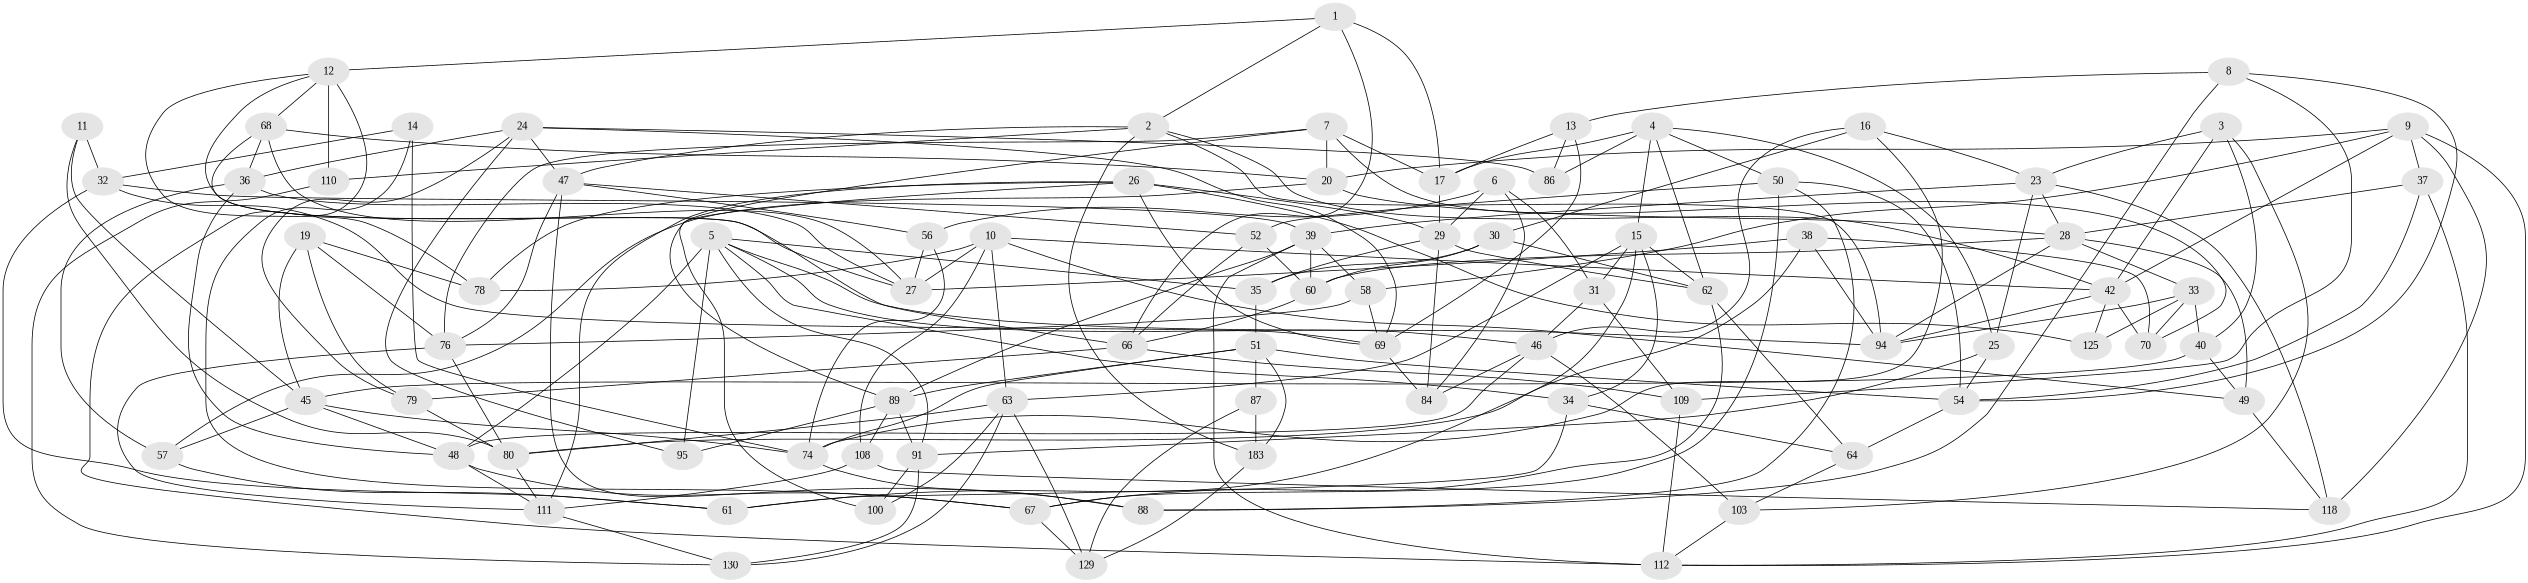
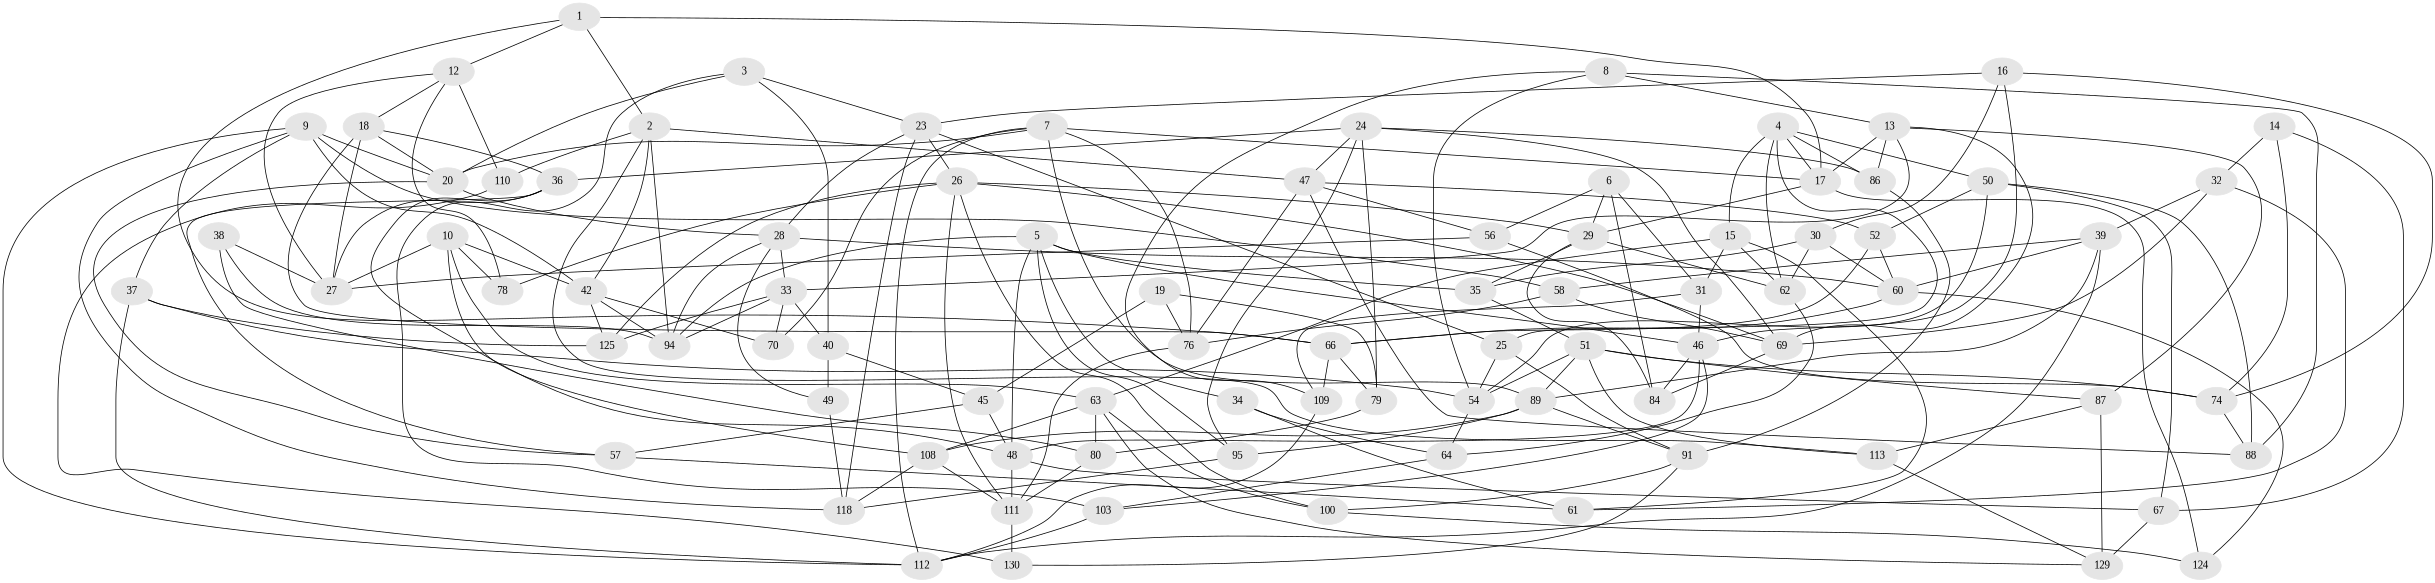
(82, 127) -> none
(266, 127) -> (364, 127)
none -> (2220, 158)
(1724, 201) -> (943, 161)
(2166, 209) -> (589, 113)
(2244, 209) -> (410, 340)
(2013, 252) -> none
none -> (1362, 263)
(403, 267) -> none
(1657, 326) -> none
(863, 343) -> (1887, 367)
(1704, 346) -> none
(478, 403) -> none
(545, 429) -> none
(1256, 456) -> (1877, 456)
(1542, 472) -> none
none -> (1023, 486)
(575, 528) -> (897, 305)
(904, 533) -> (1018, 426)
none -> (2201, 566)
